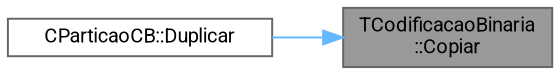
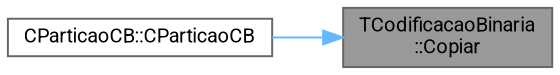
(140, 37) -> (140, 37)
